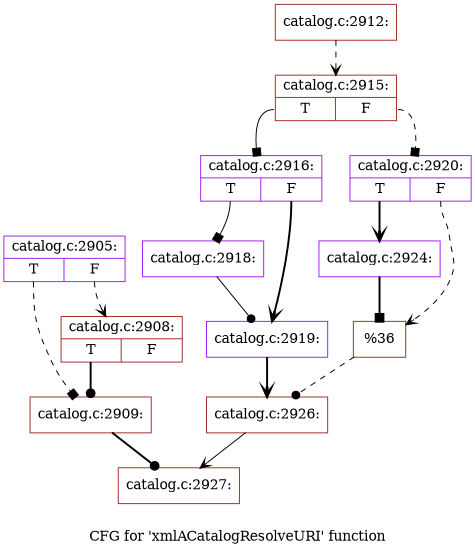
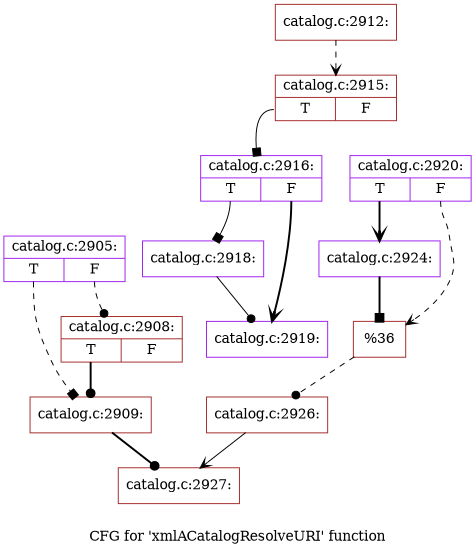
(414, 123) -> none
(97, 296) -> (97, 296)
(267, 372) -> none
